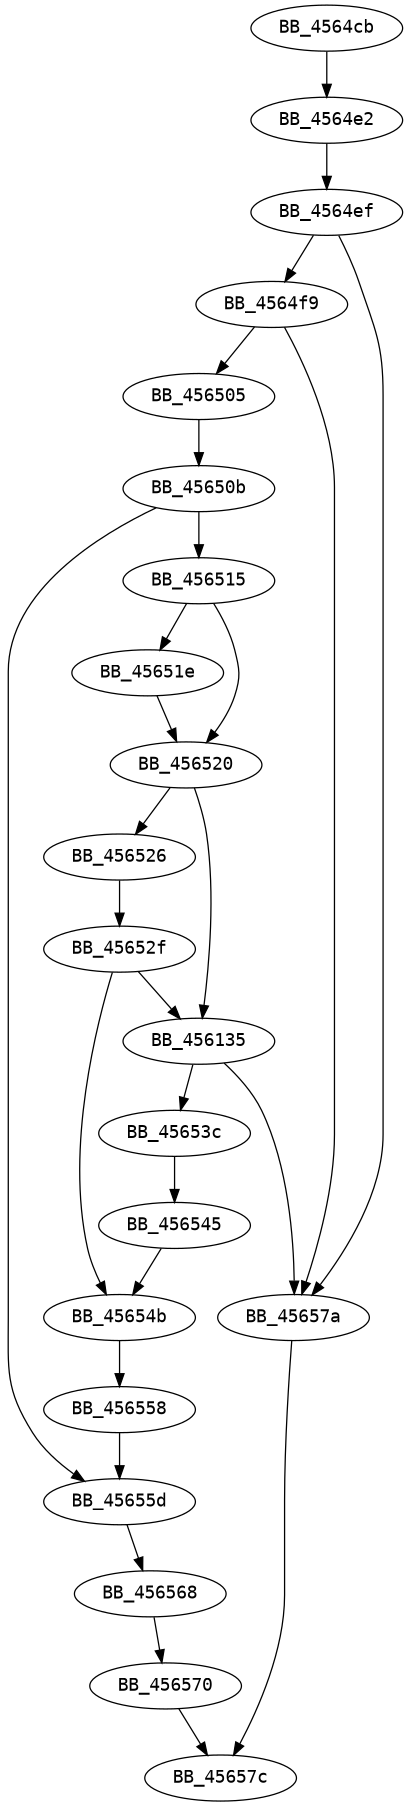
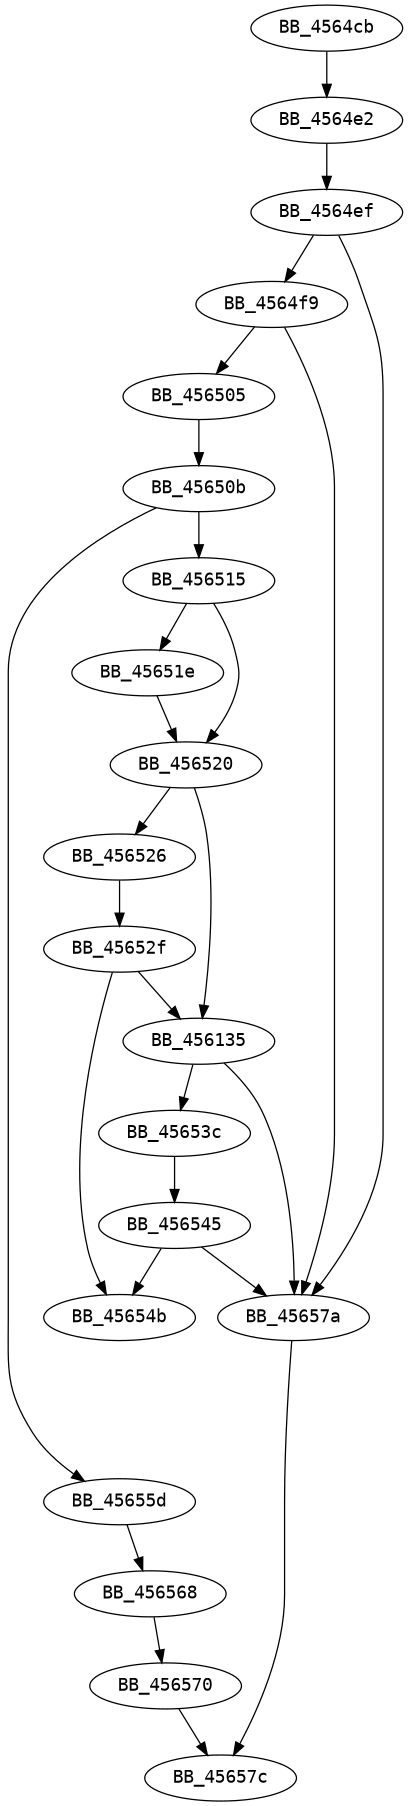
none -> (229, 1267)
(120, 1410) -> none
